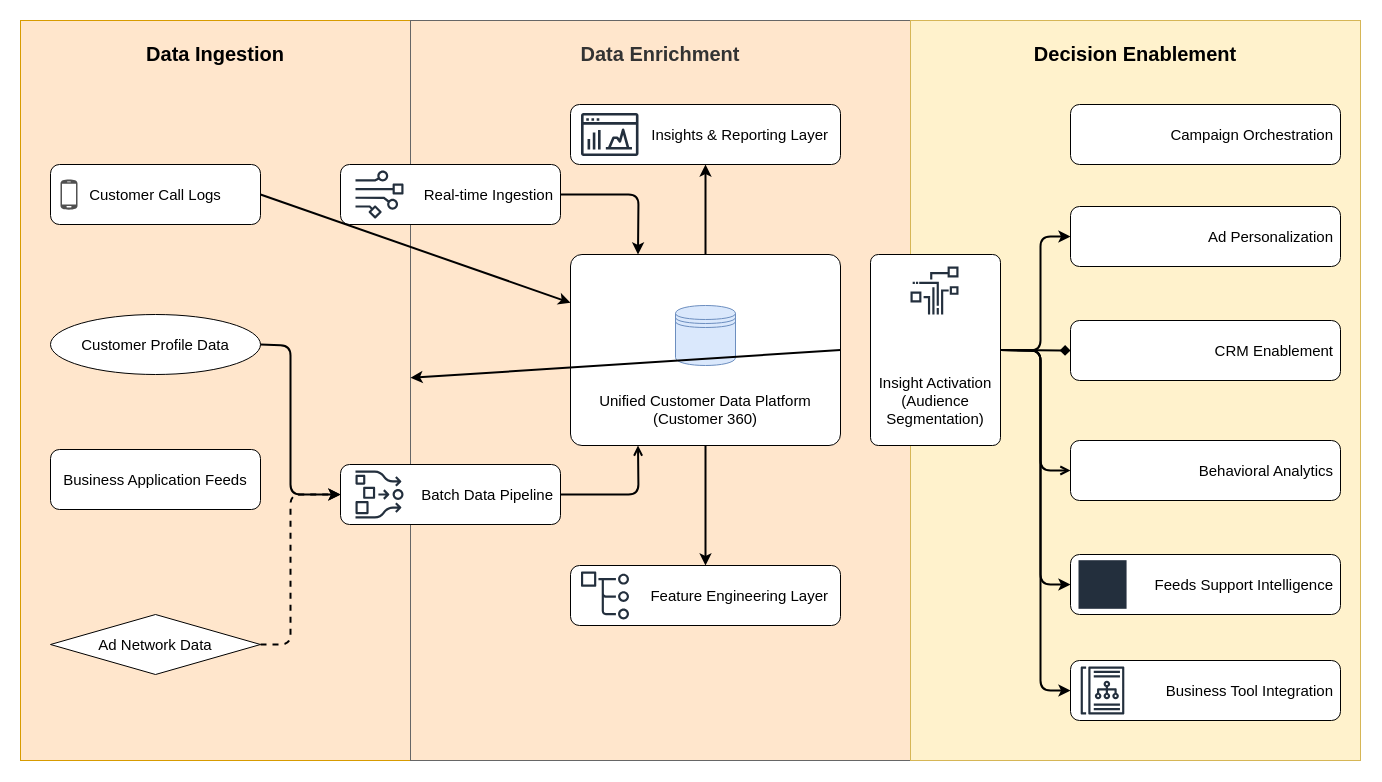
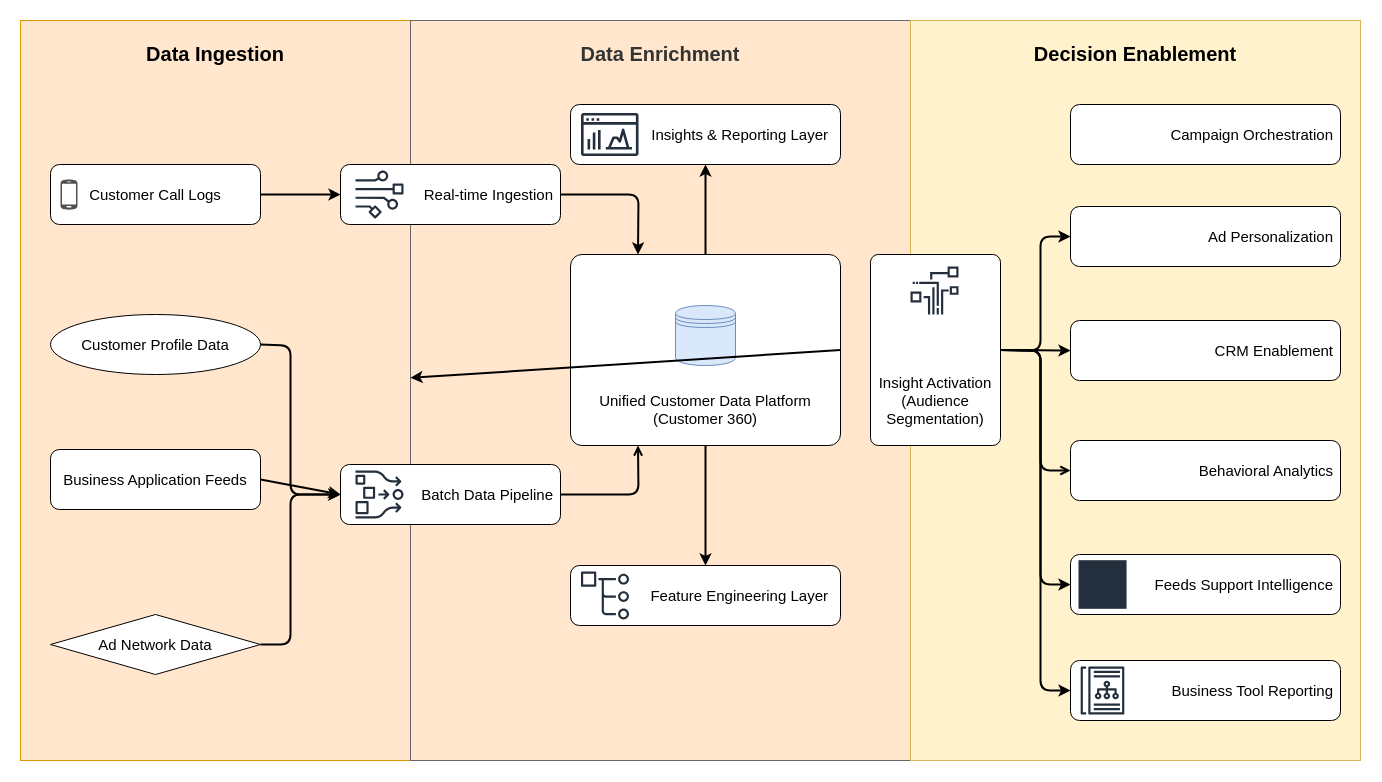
(412, 247) -> (296, 195)
(1059, 350) -> (1060, 350)
none -> (295, 486)
(291, 580) -> (291, 580)
(1238, 691) -> (1247, 691)
